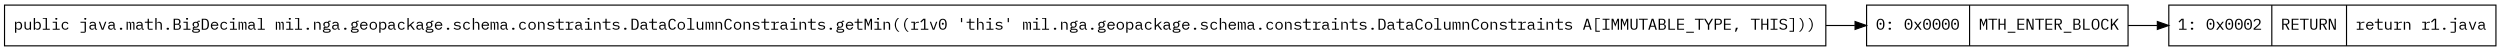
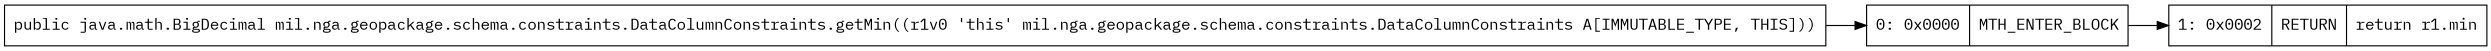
(2421, 25) -> (2417, 25)
